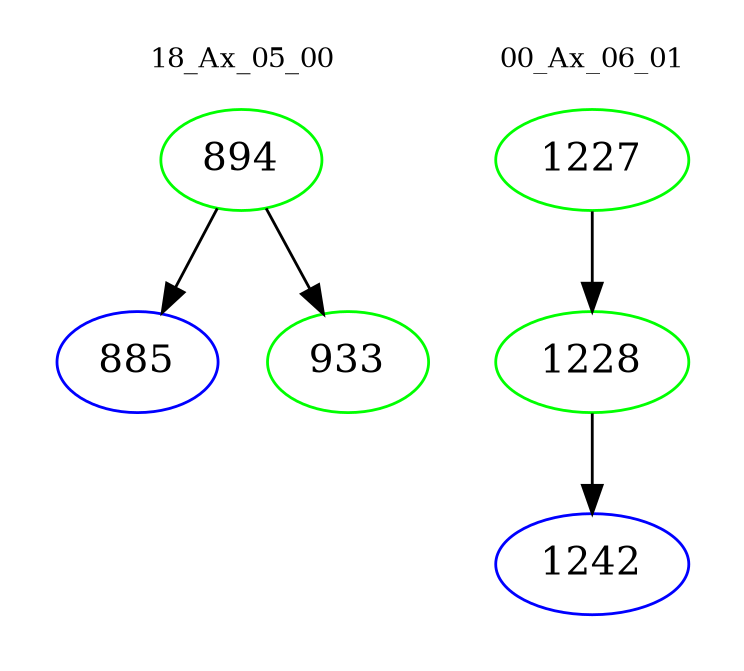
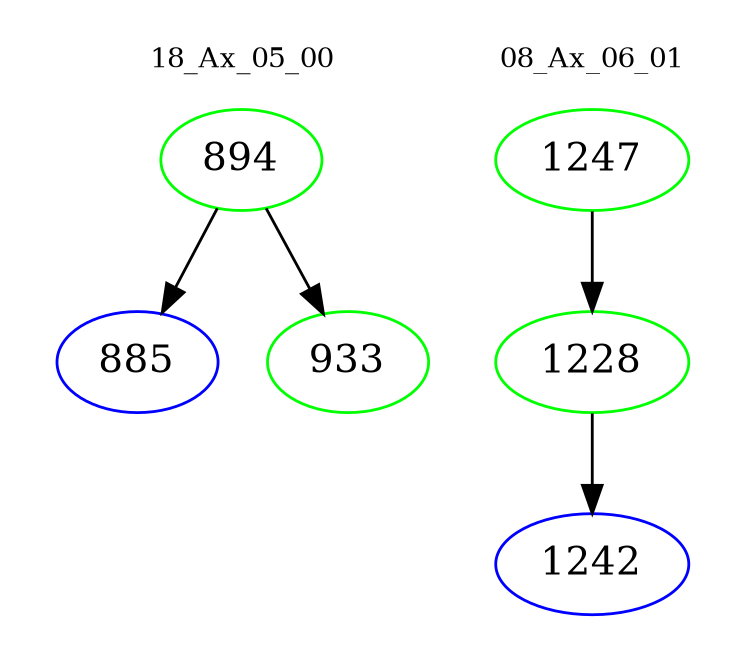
(592, 60) -> (592, 60)
(592, 160) -> (592, 160)
